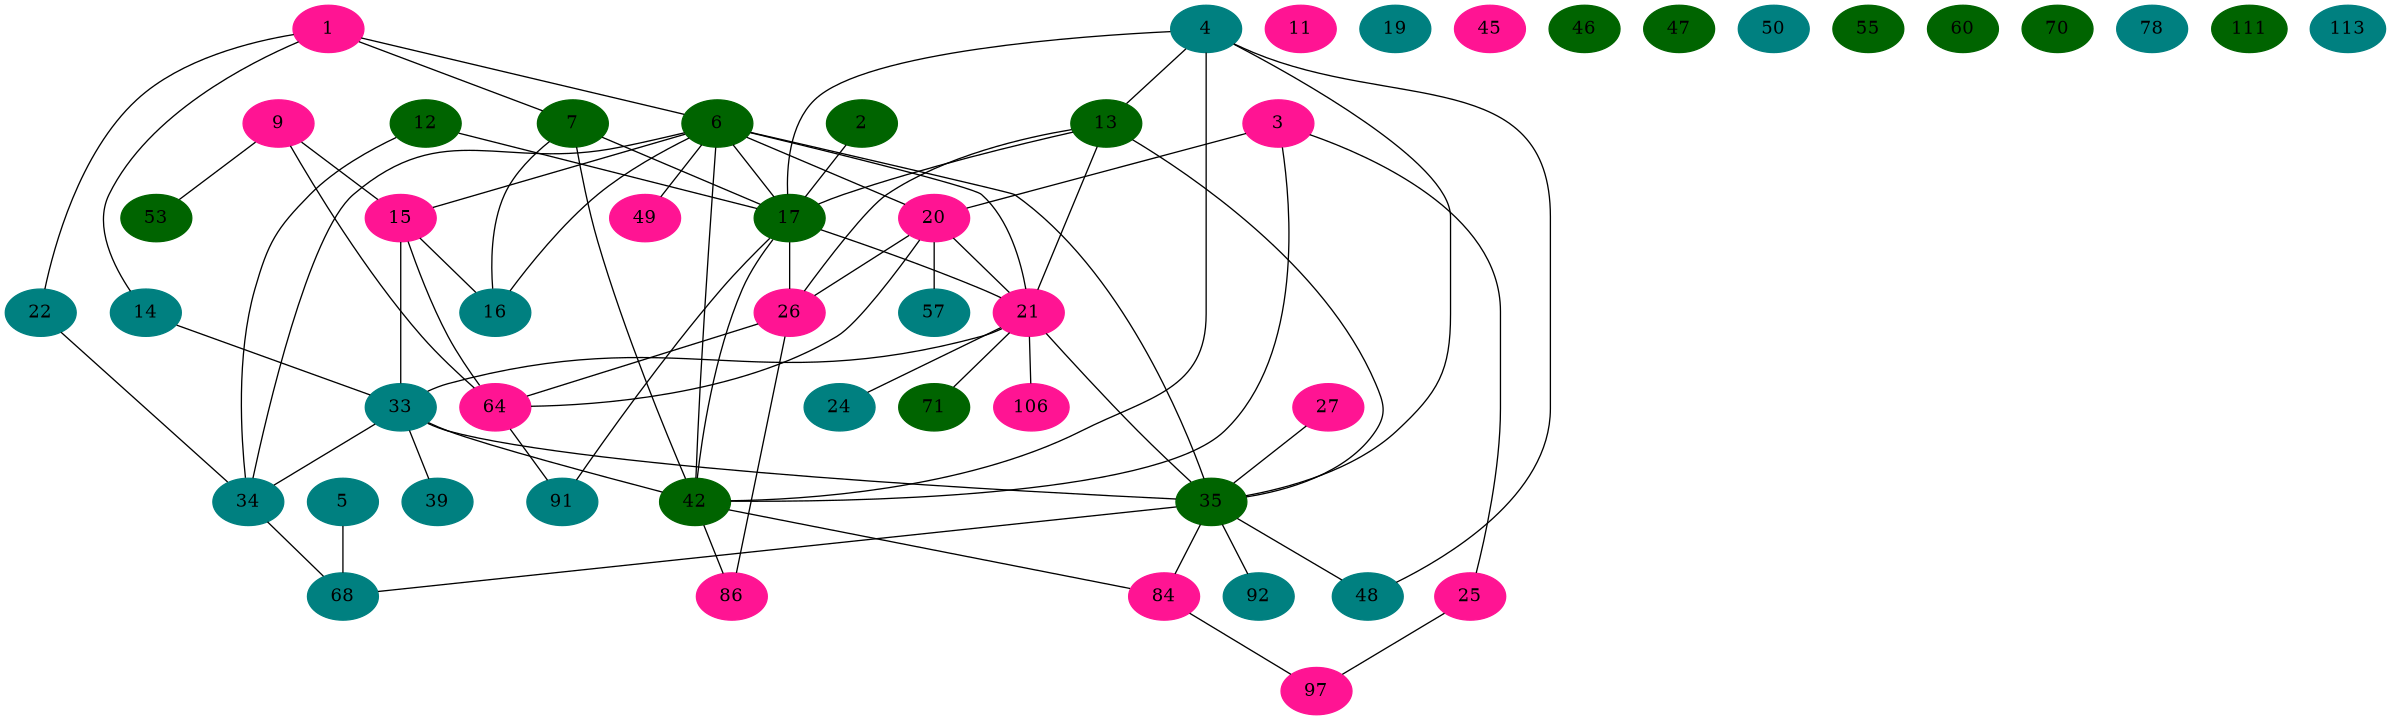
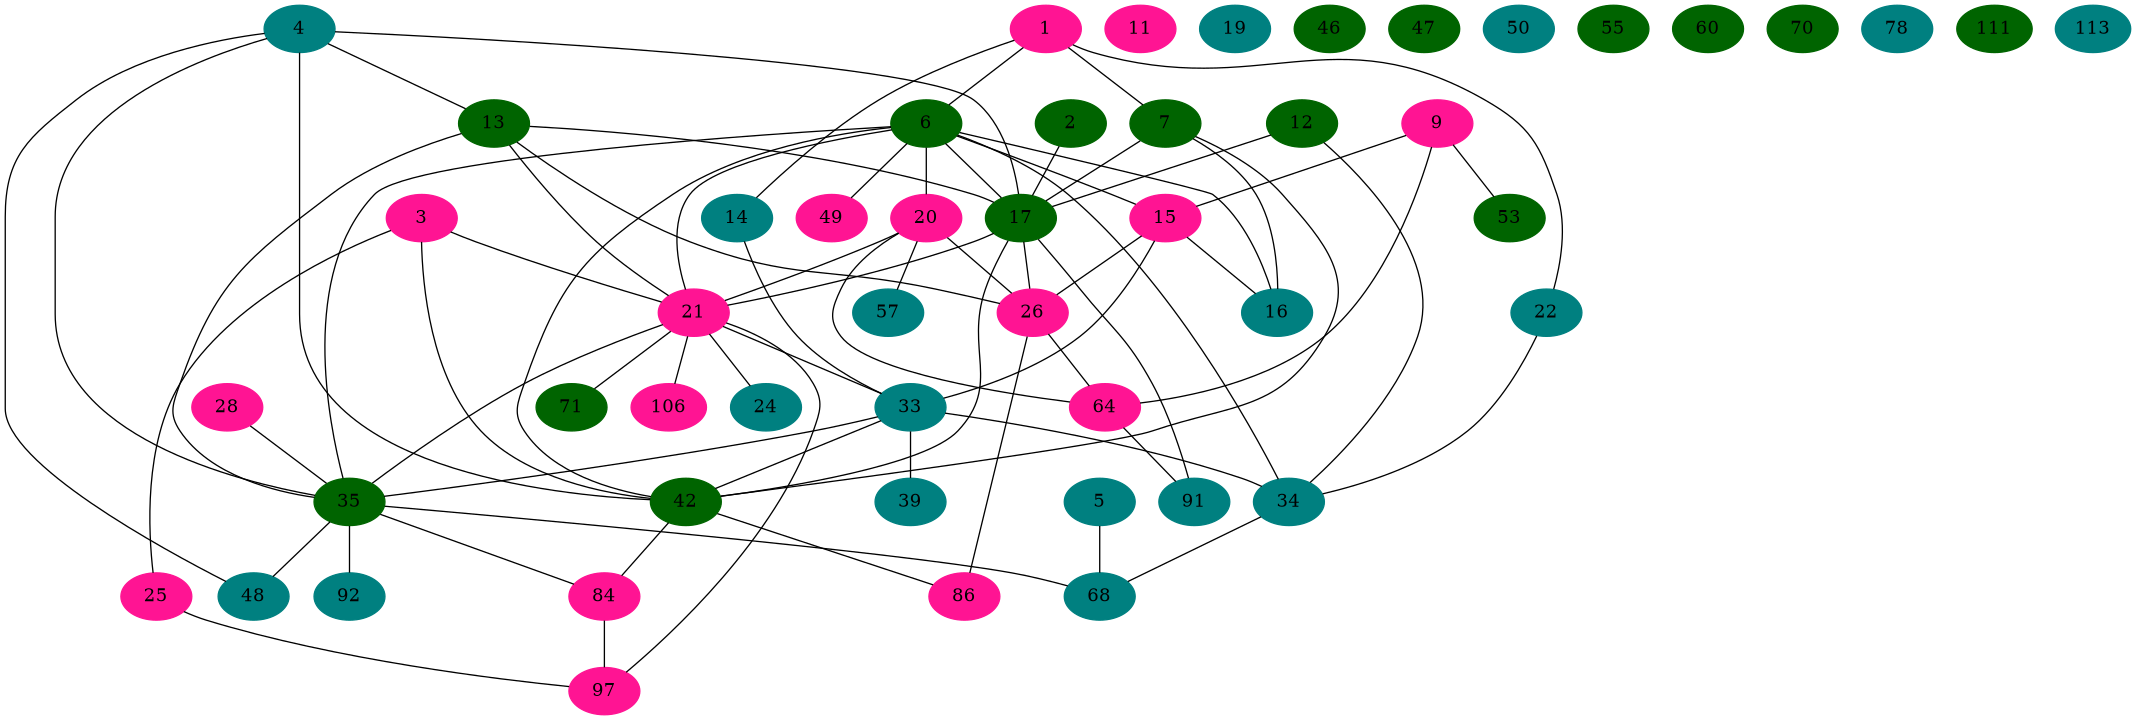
(1490, 29) -> none
(1106, 171) -> (555, 269)
(438, 316) -> (1099, 265)
(1328, 407) -> (227, 407)
none -> (780, 499)
